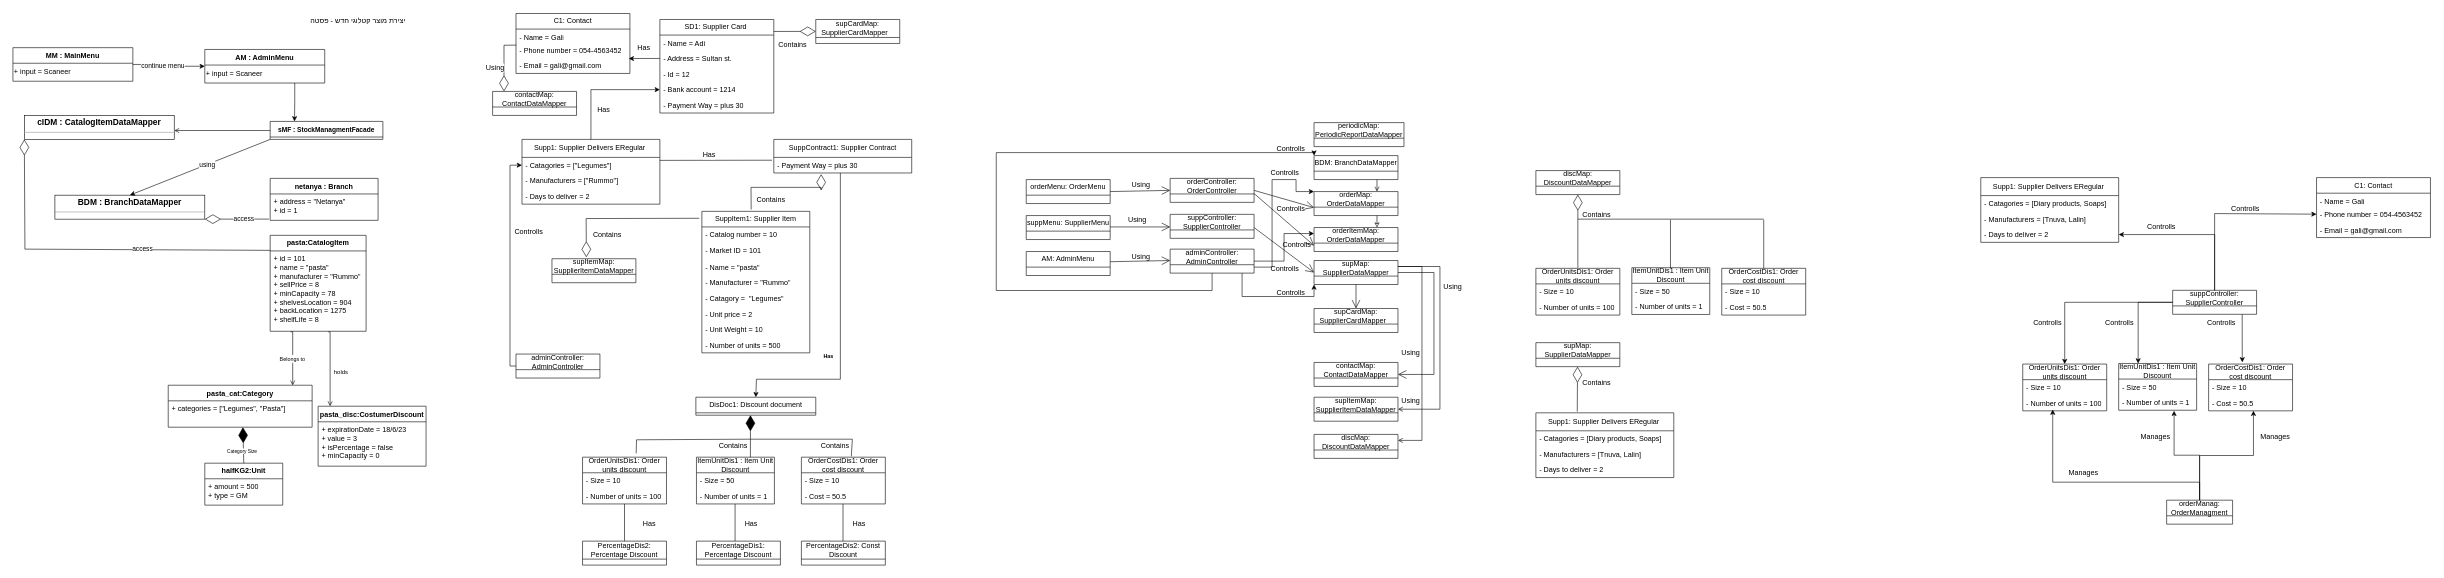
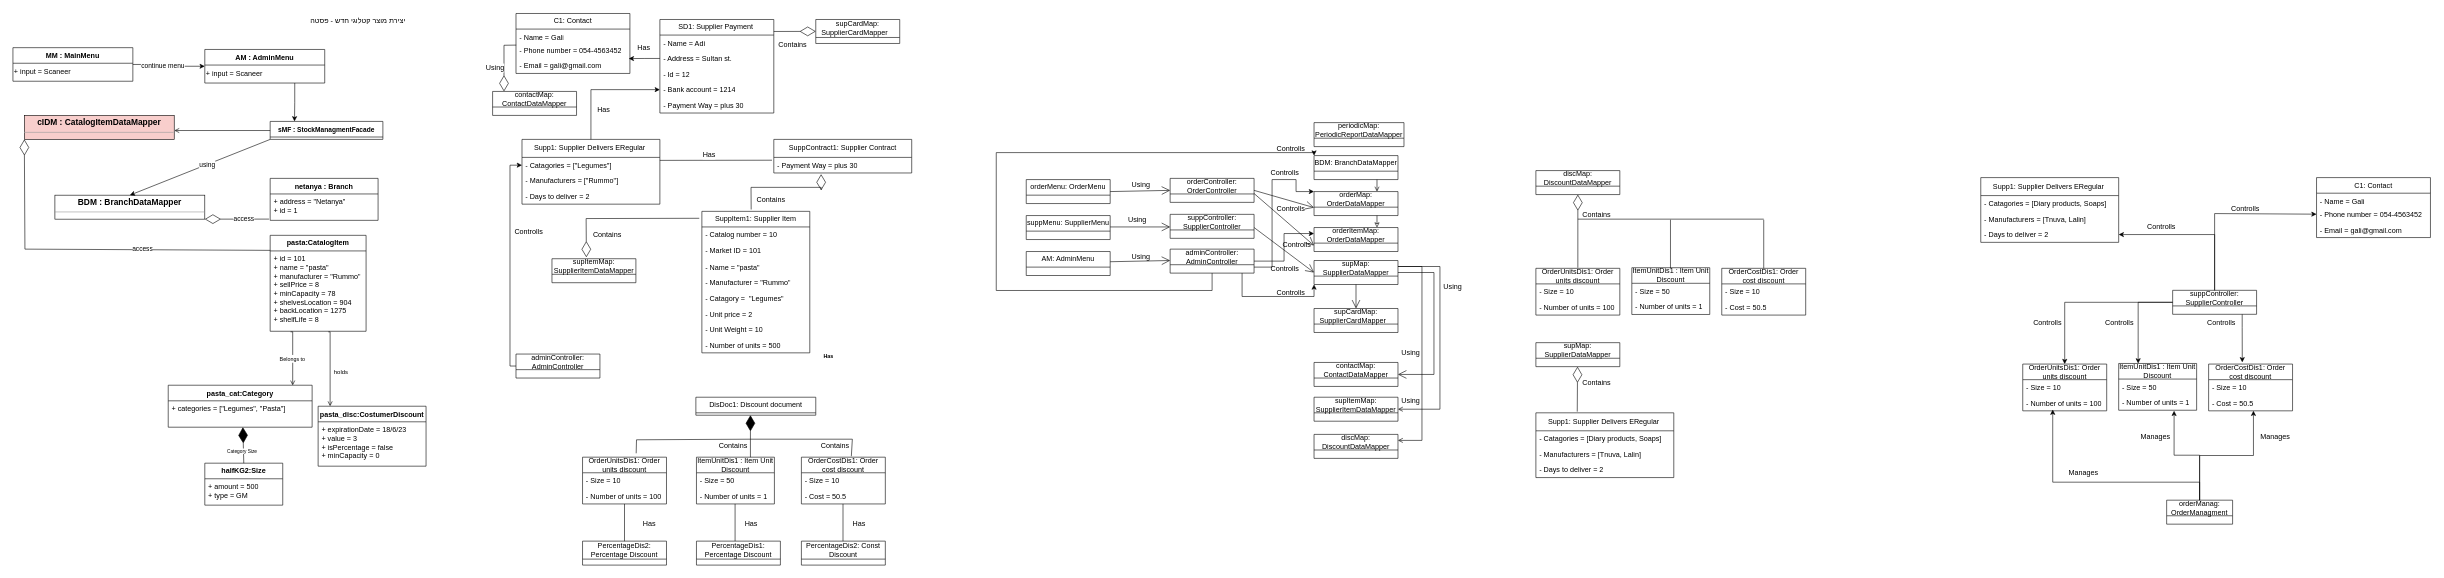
(717, 27) -> (717, 27)
(99, 128) -> (99, 128)
(840, 277) -> none
(243, 471) -> (243, 471)
